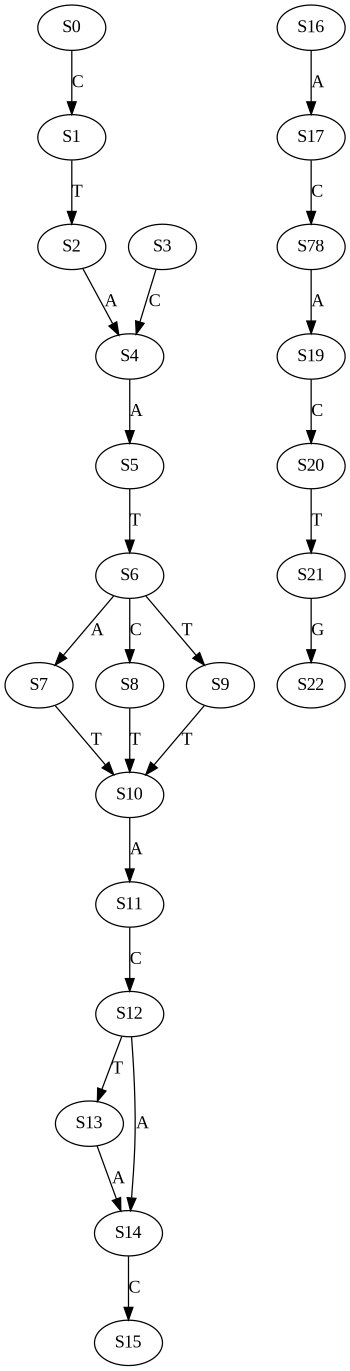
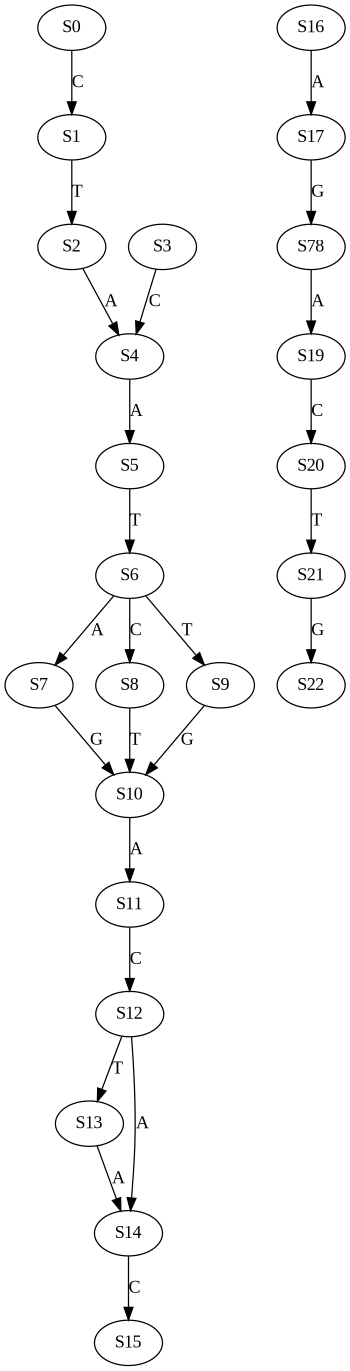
(317, 192) -> (317, 192)
(96, 740) -> (96, 740)
(187, 740) -> (187, 740)
